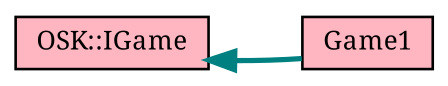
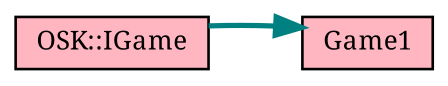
(269, 60) -> (242, 25)
